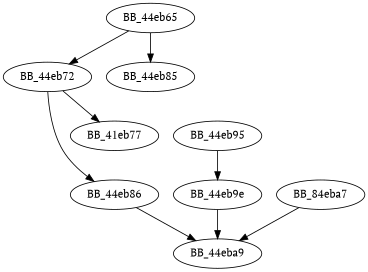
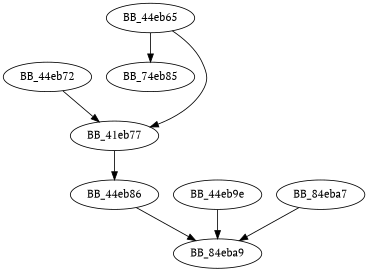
(103, 45) -> (206, 83)
(151, 77) -> (151, 77)
(218, 136) -> none
(57, 139) -> (115, 161)
(218, 254) -> (218, 254)
